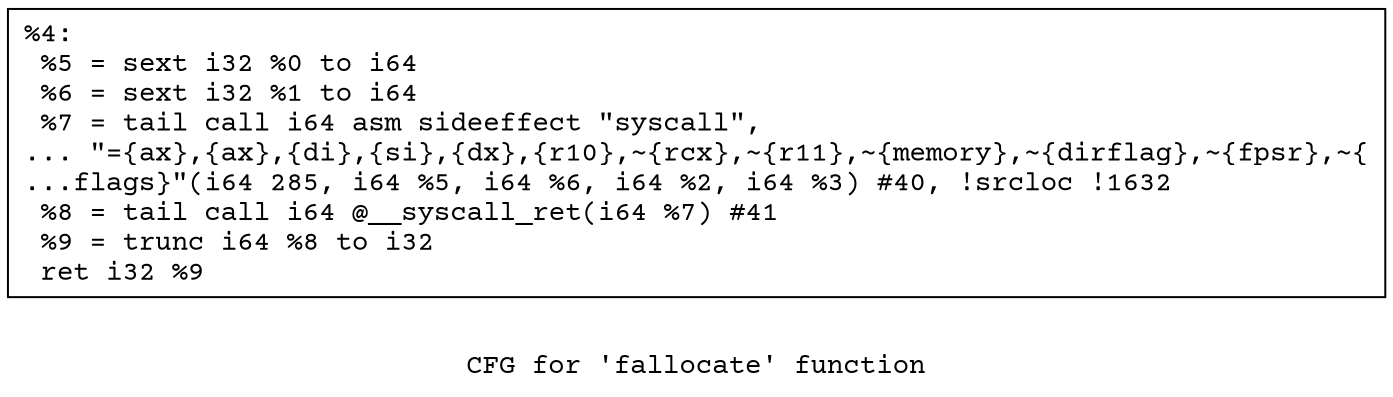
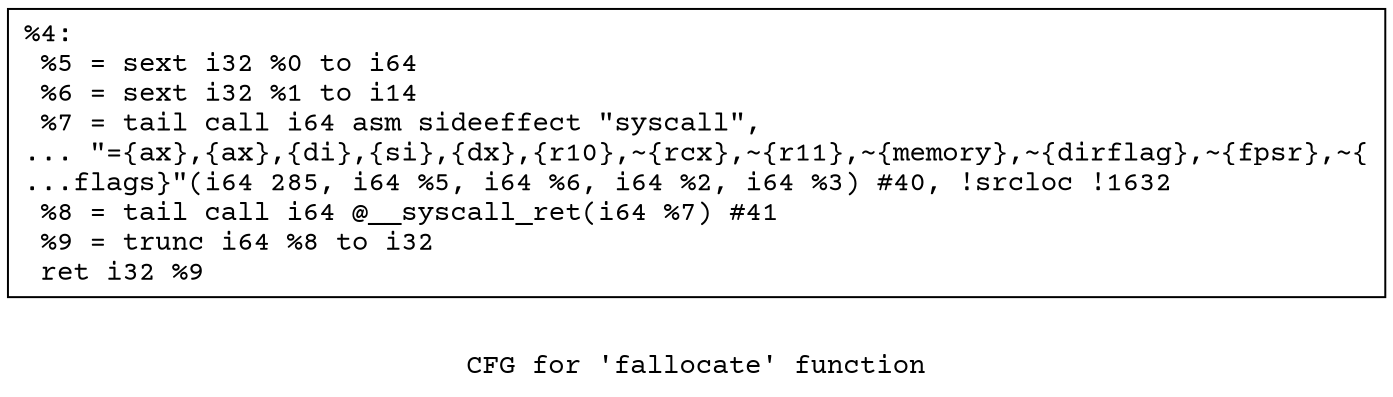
(222, 92) -> (222, 92)
